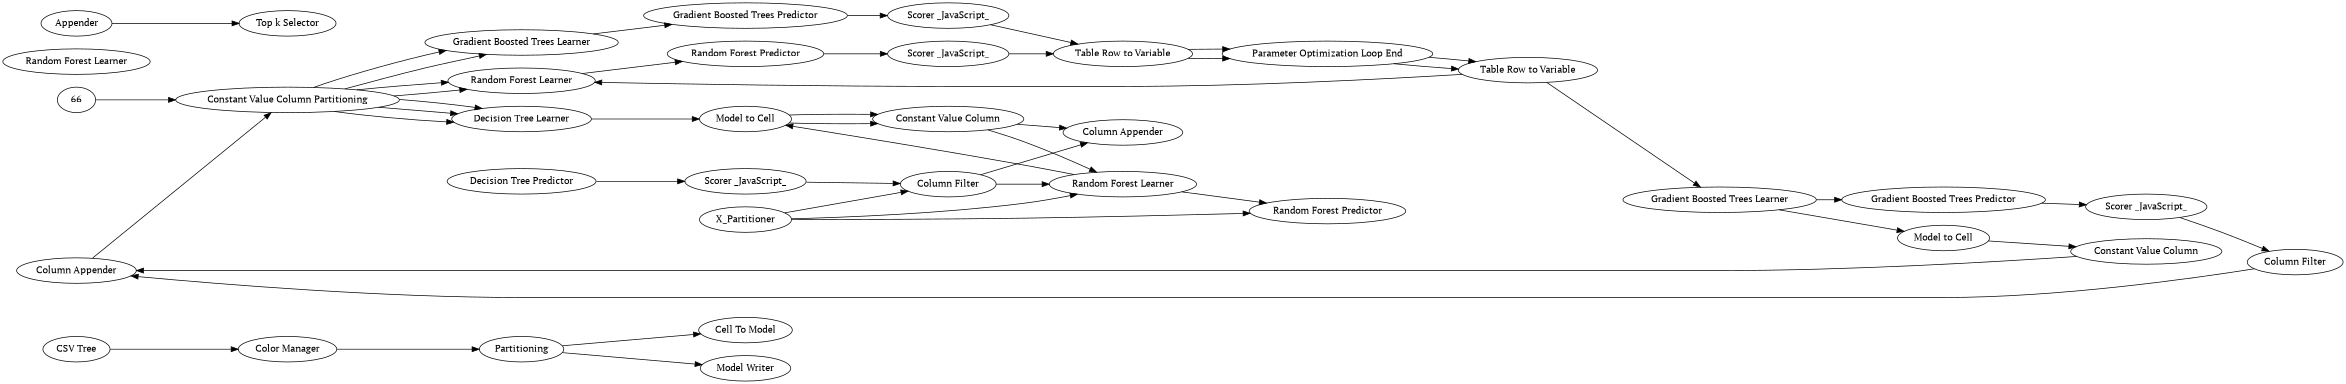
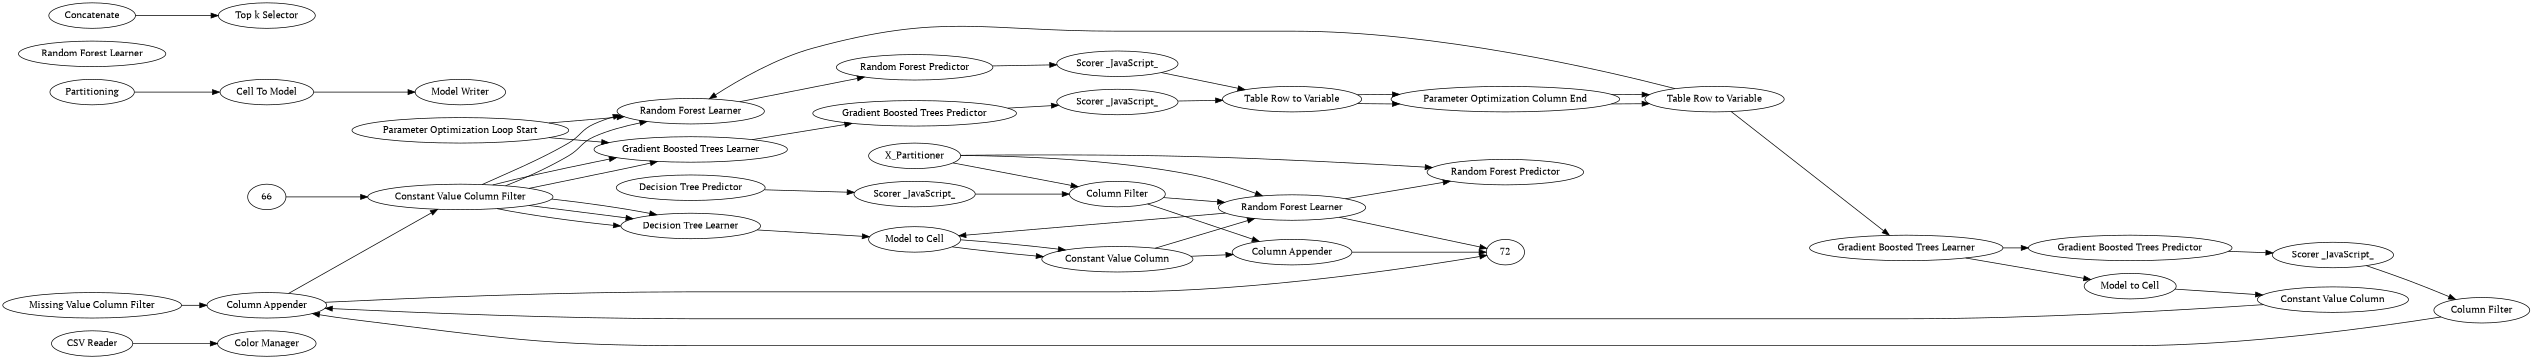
(76, 23) -> (92, 16)
(1327, 54) -> (1505, 99)
(288, 100) -> (460, 197)
none -> (460, 130)
none -> (1505, 252)
none -> (92, 305)
(76, 349) -> (92, 344)
(404, 349) -> none
(629, 358) -> (361, 92)
